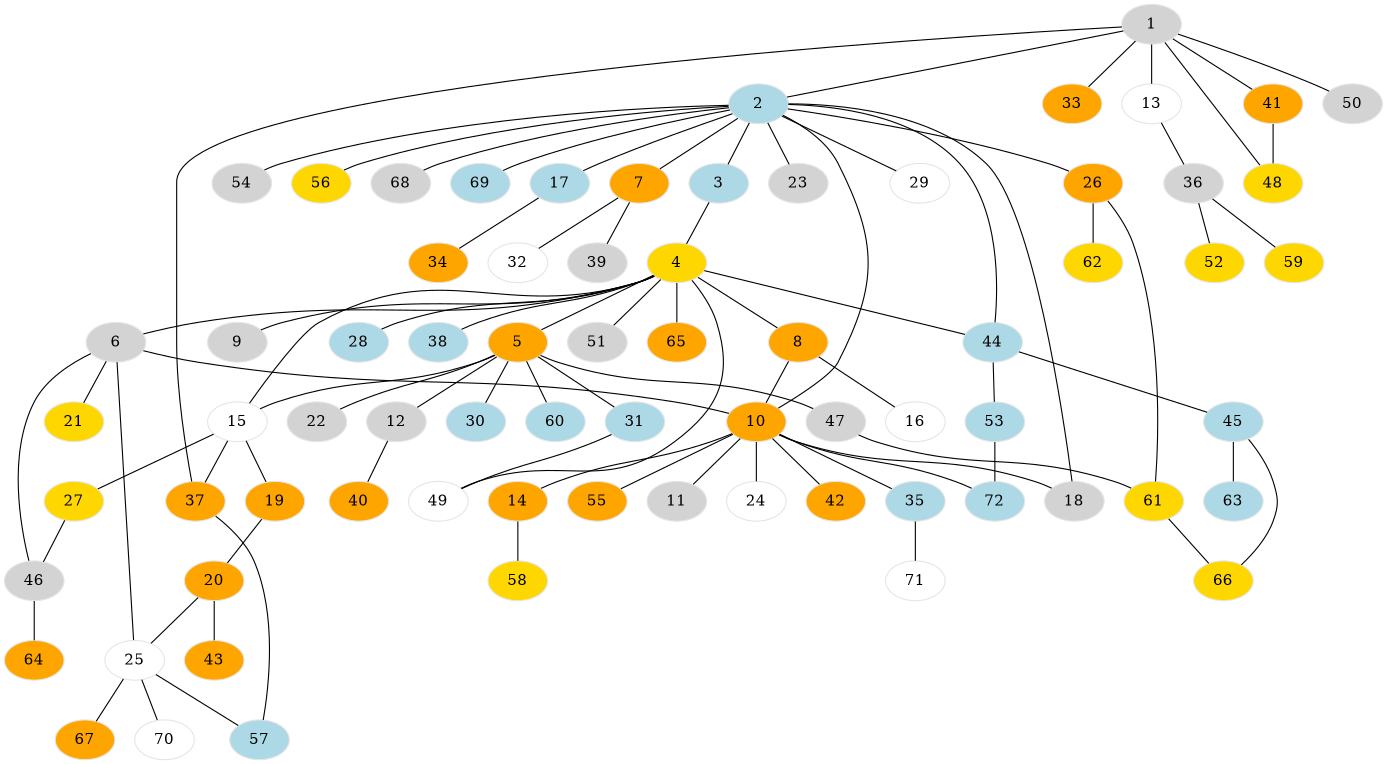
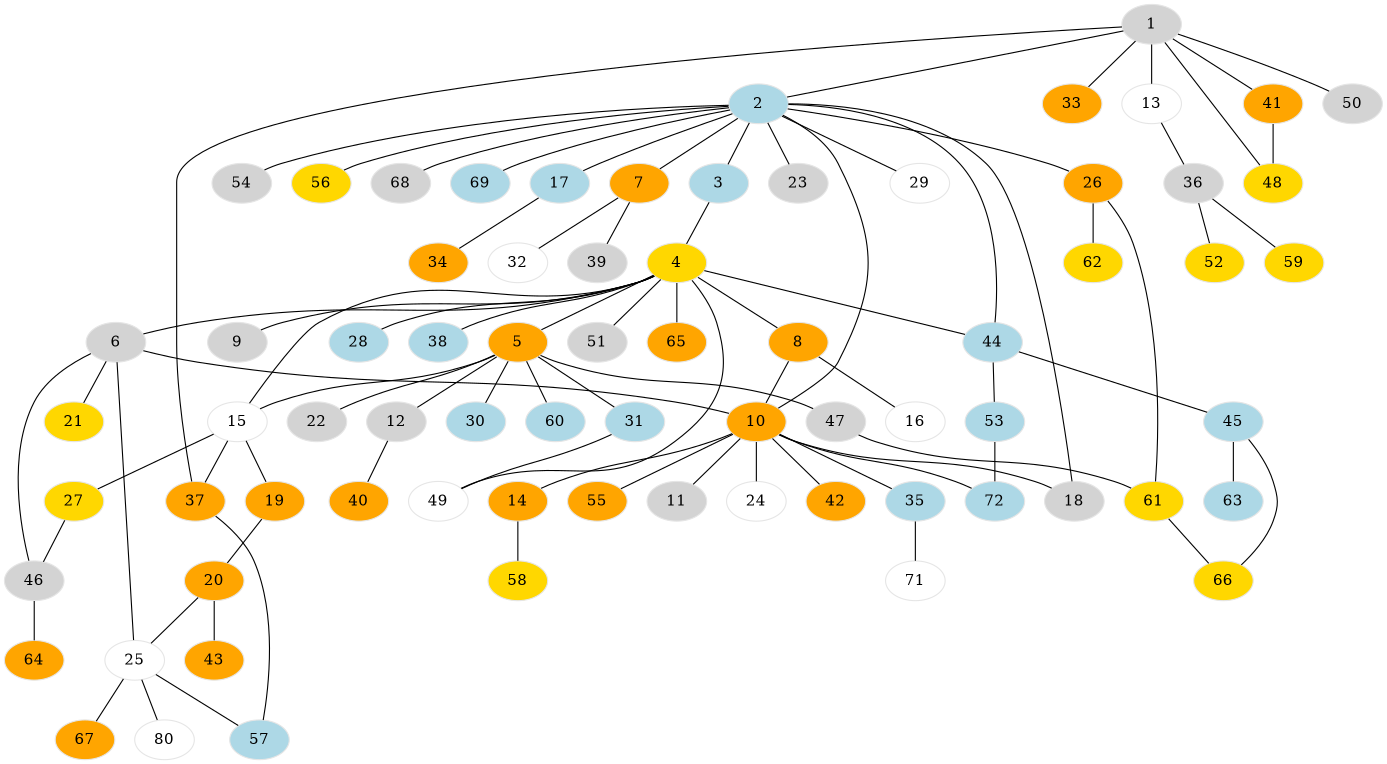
(165, 740) -> (165, 740)
